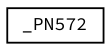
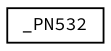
(55, 25) -> (55, 25)
